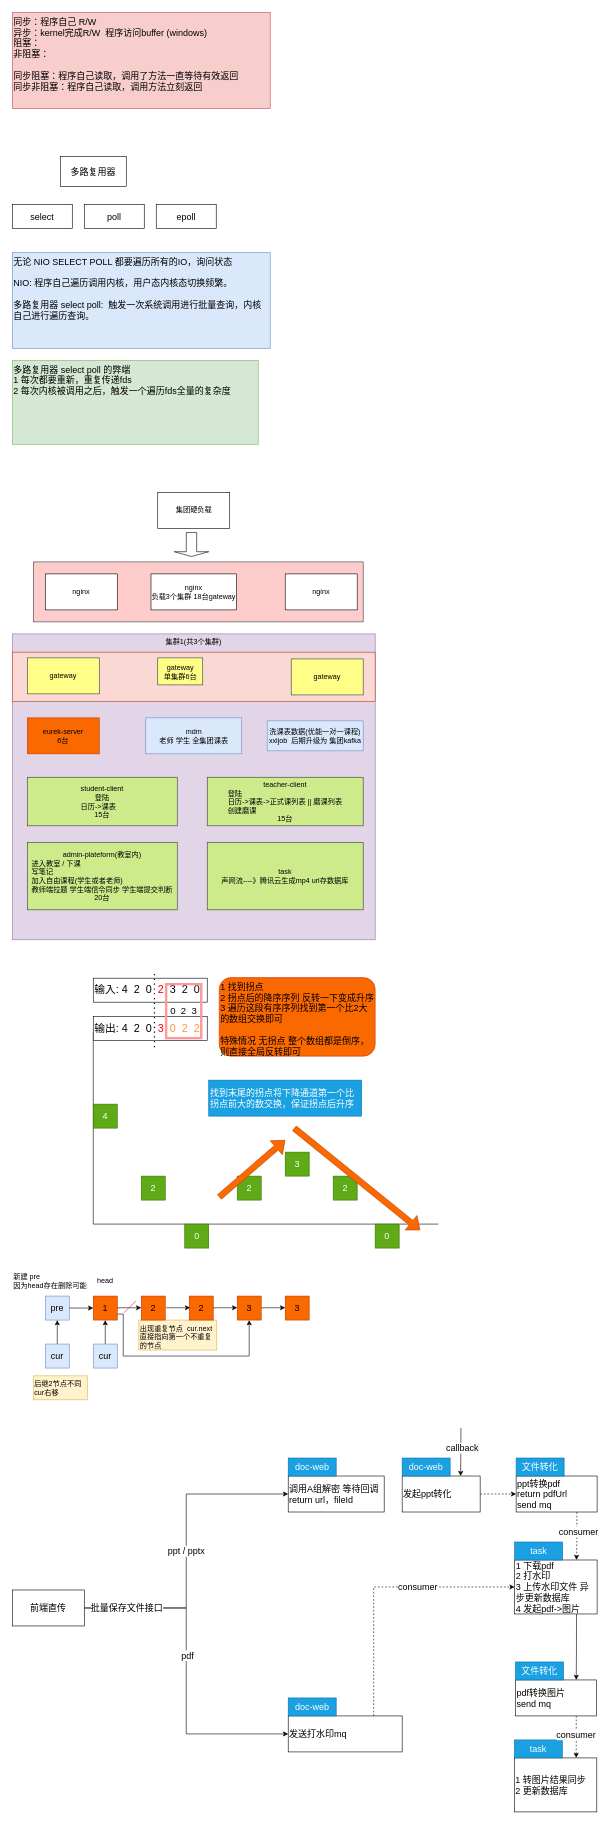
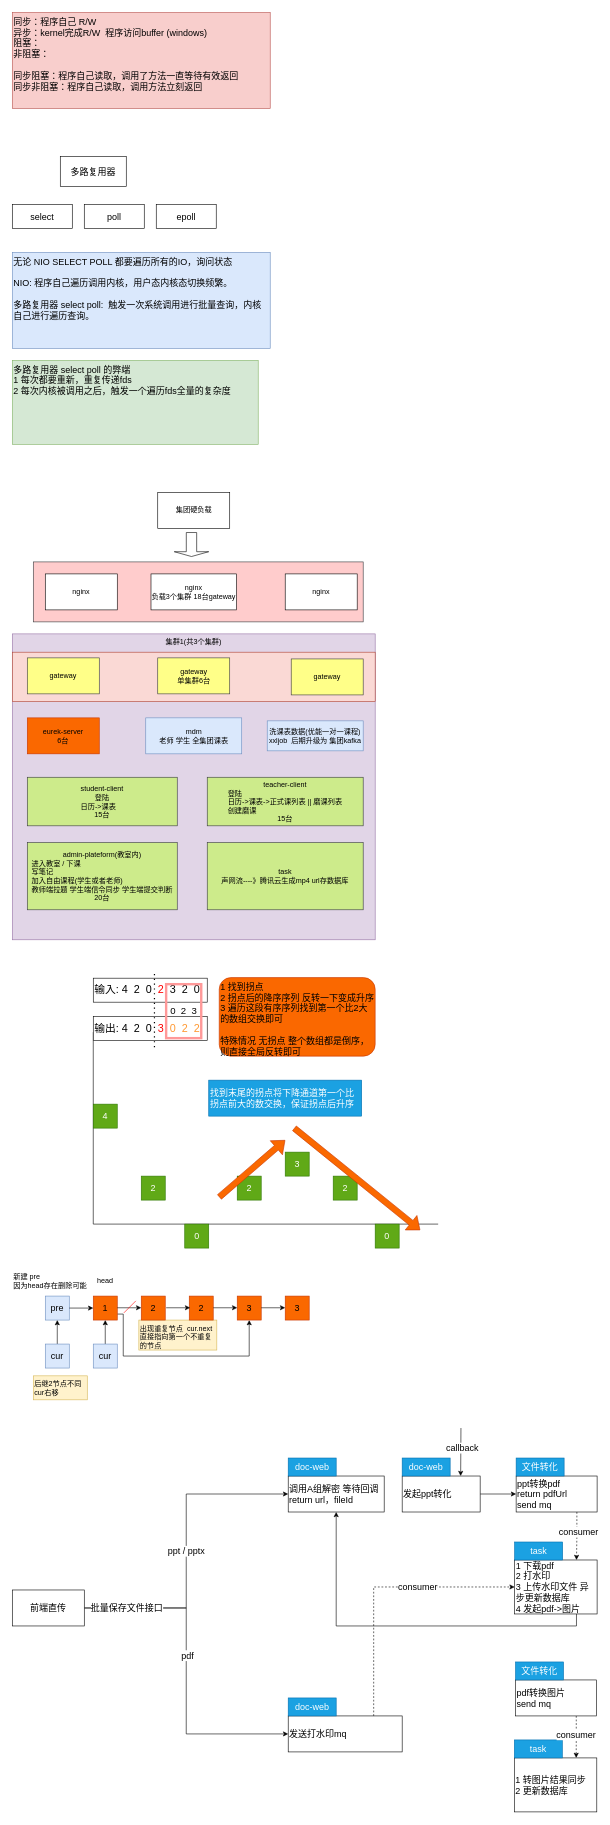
(180, 671) -> (194, 676)
(496, 1494) -> (496, 1494)
(577, 1650) -> (336, 1626)
